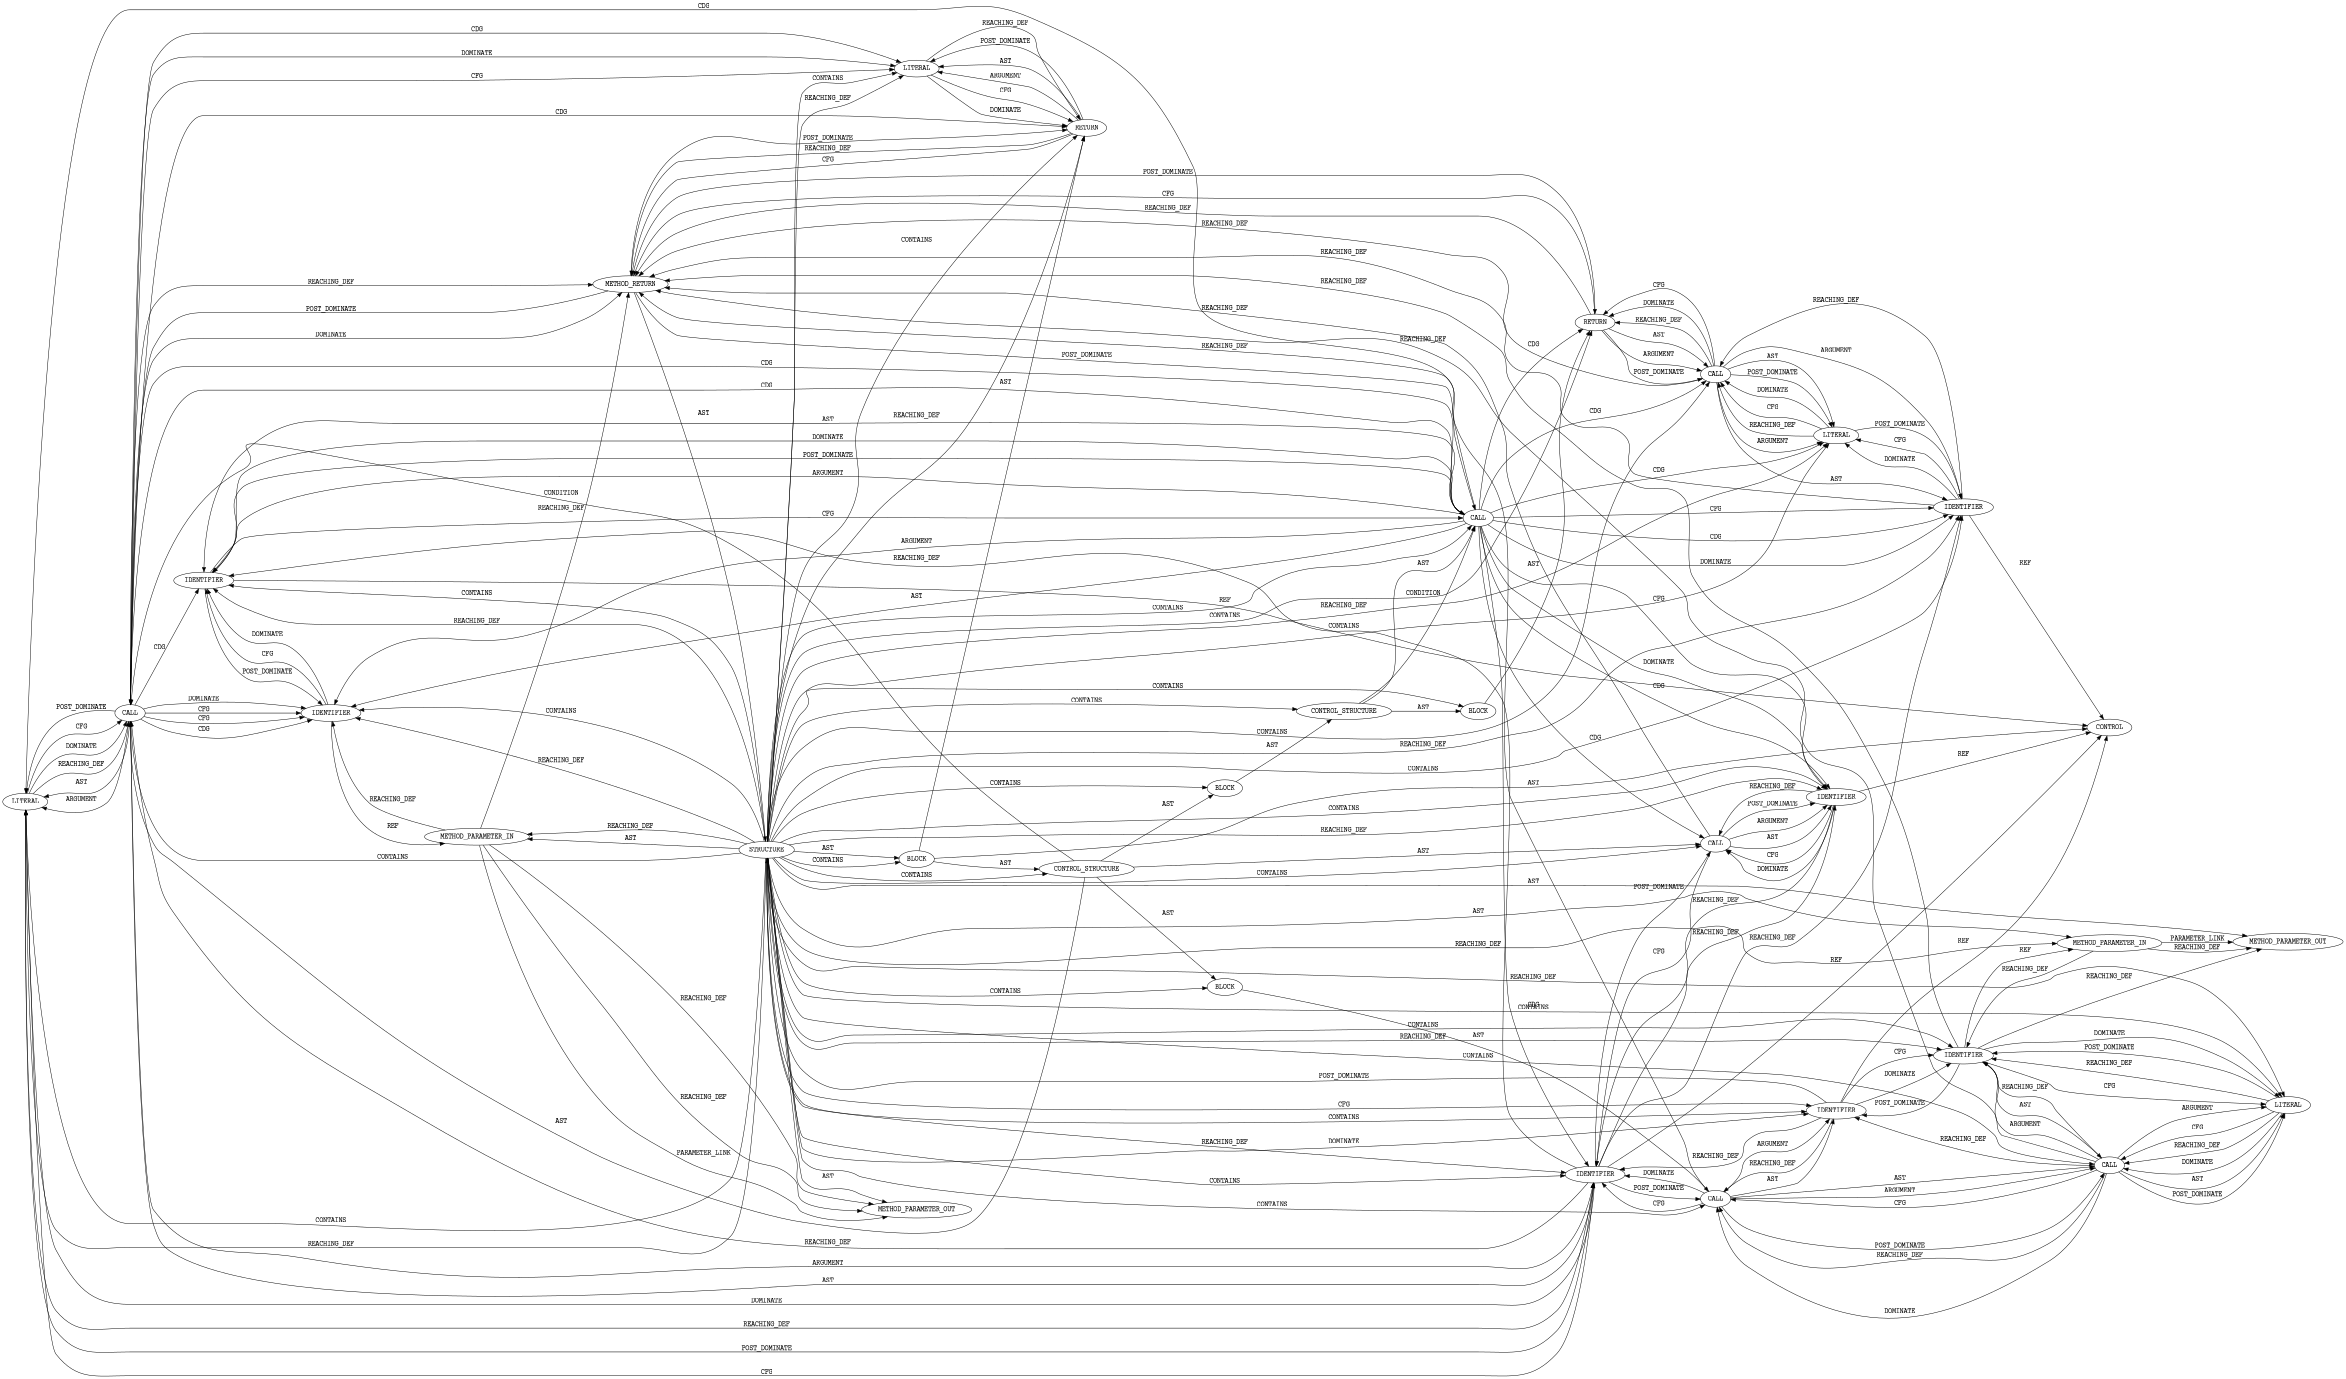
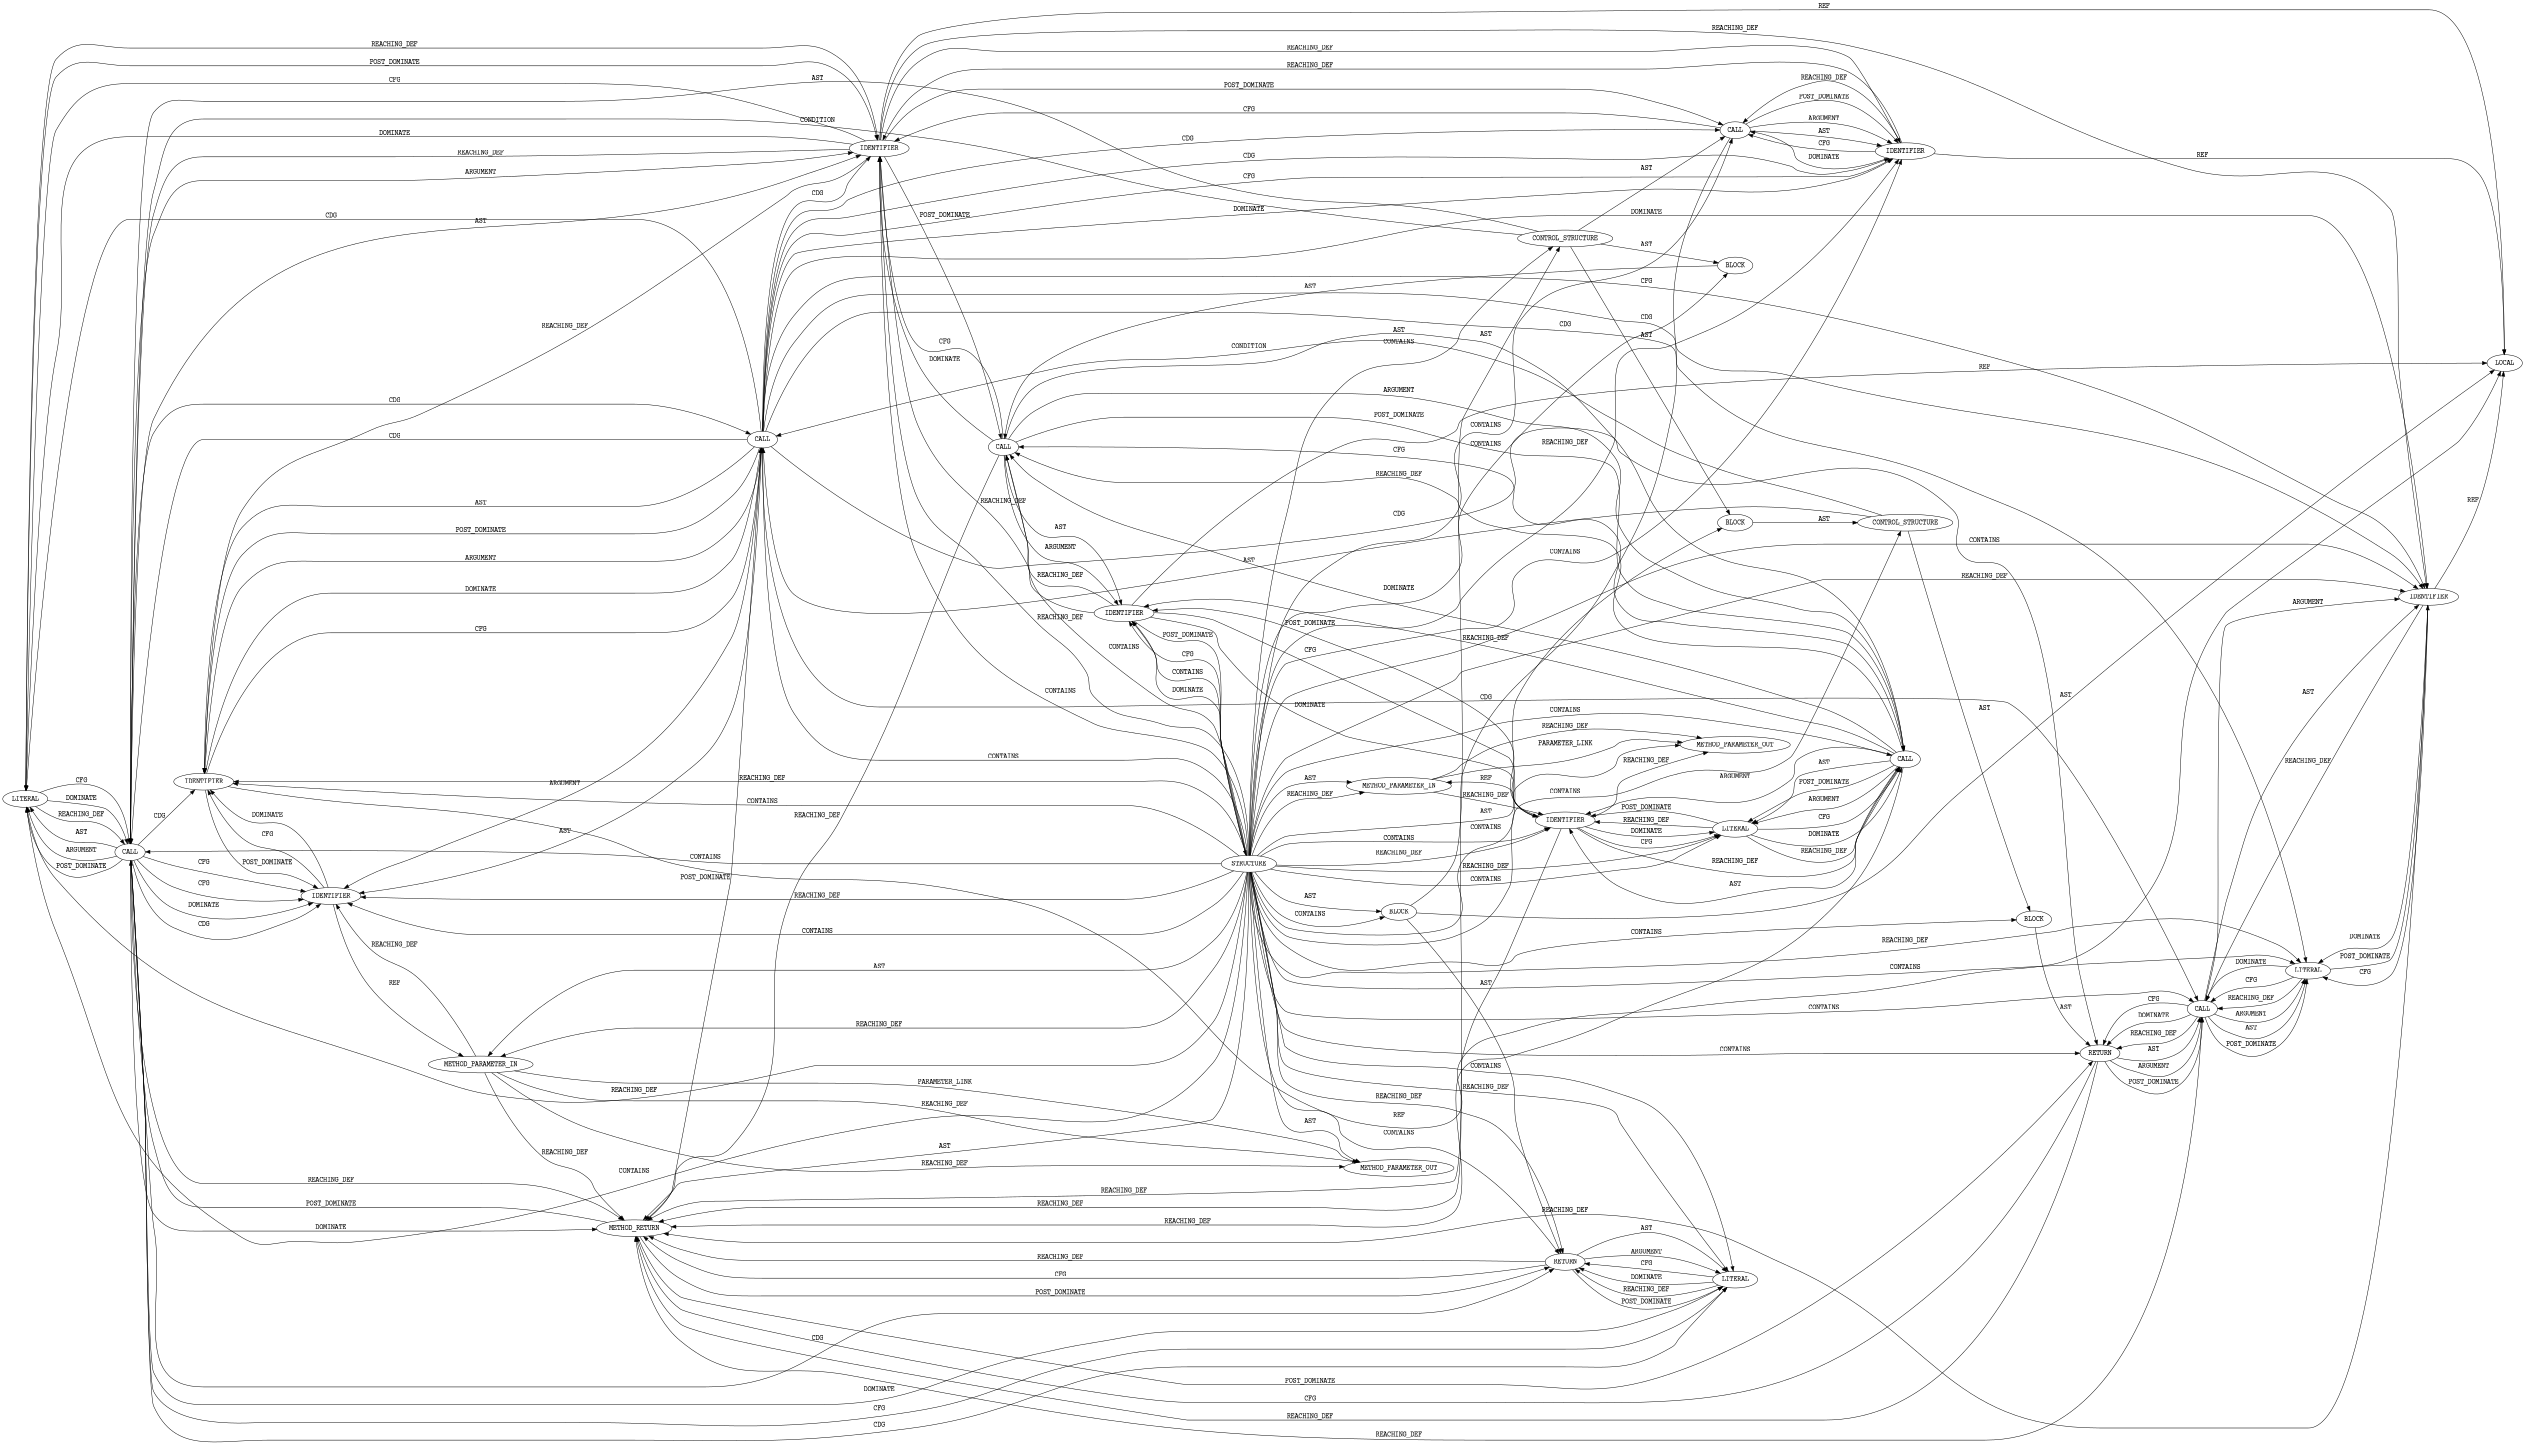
(722, 559) -> (1049, 1141)
(2109, 728) -> (2505, 363)
